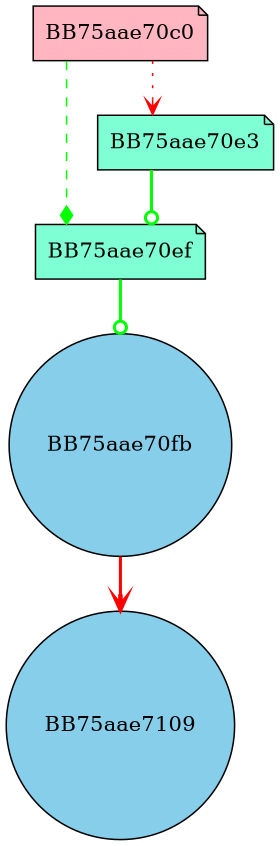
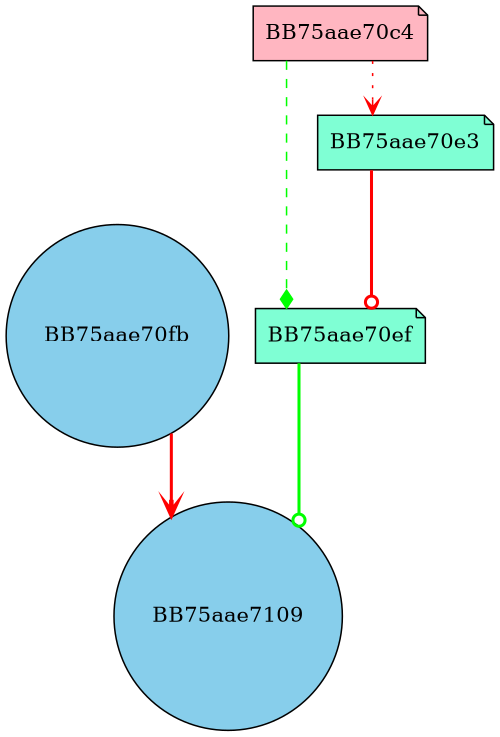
(120, 33) -> (340, 33)
(152, 191) -> (371, 233)
(120, 300) -> (299, 439)
